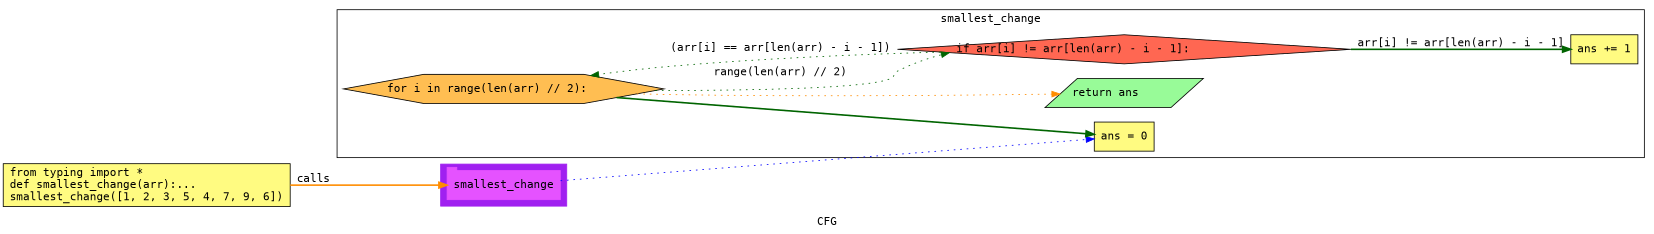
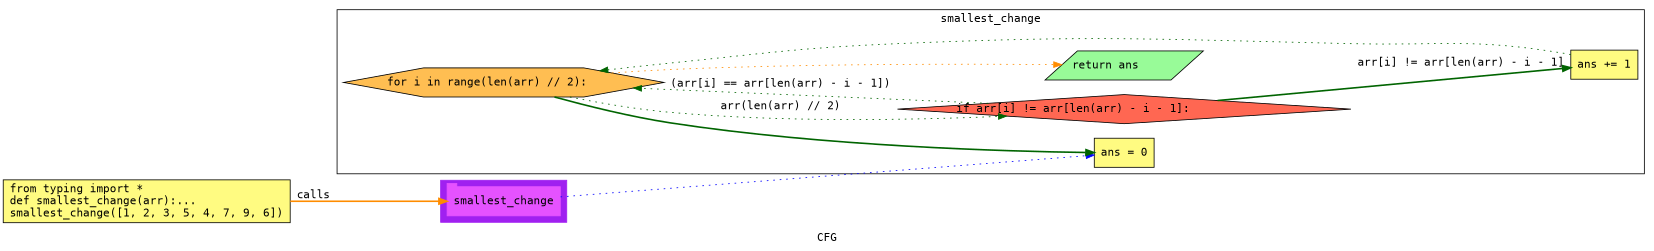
none -> (1089, 39)
(781, 72) -> (781, 106)
